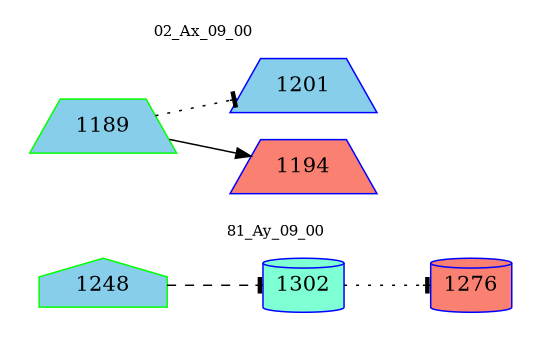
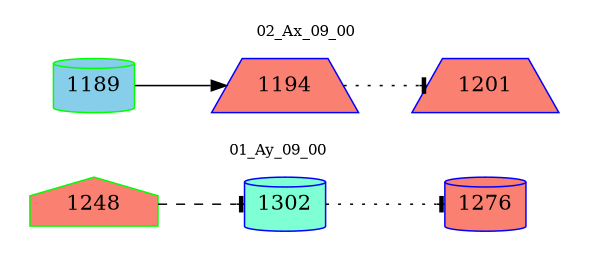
(304, 86) -> (485, 86)
(193, 108) -> (381, 86)
(103, 126) -> (94, 86)
(276, 232) -> (278, 151)
(103, 285) -> (94, 204)
